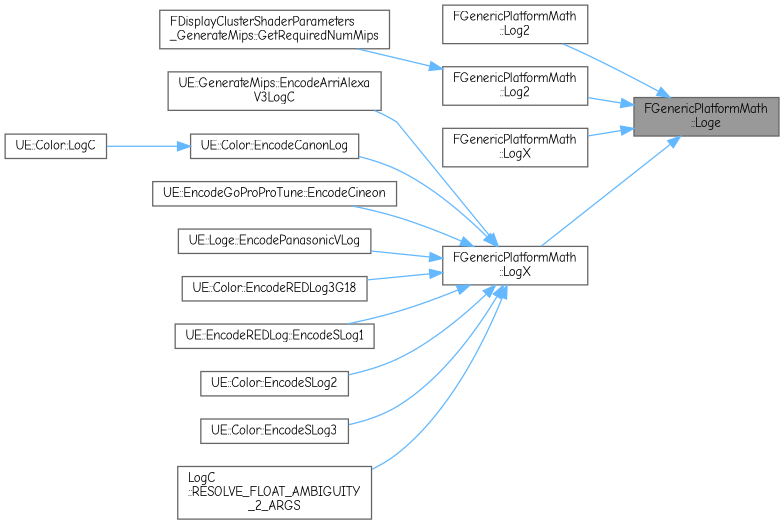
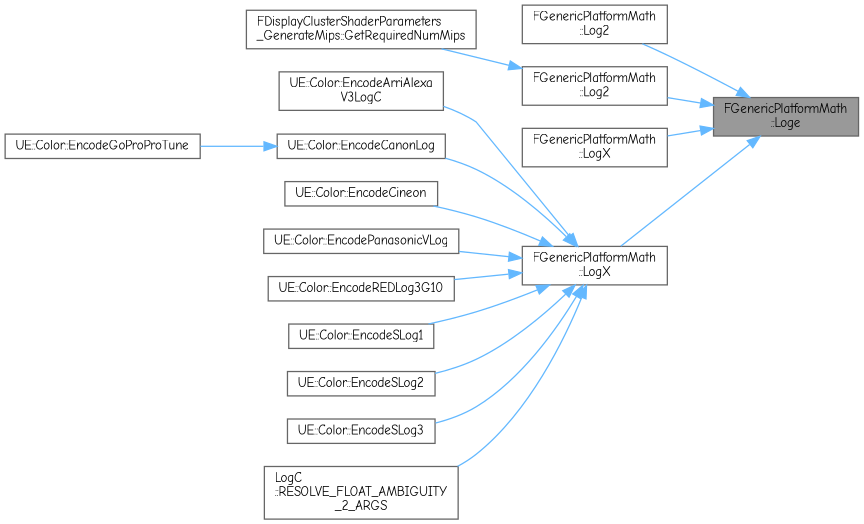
(275, 91) -> (361, 91)
(56, 146) -> (103, 146)
(275, 194) -> (361, 194)
(275, 241) -> (361, 241)
(275, 289) -> (361, 289)
(275, 336) -> (361, 336)
